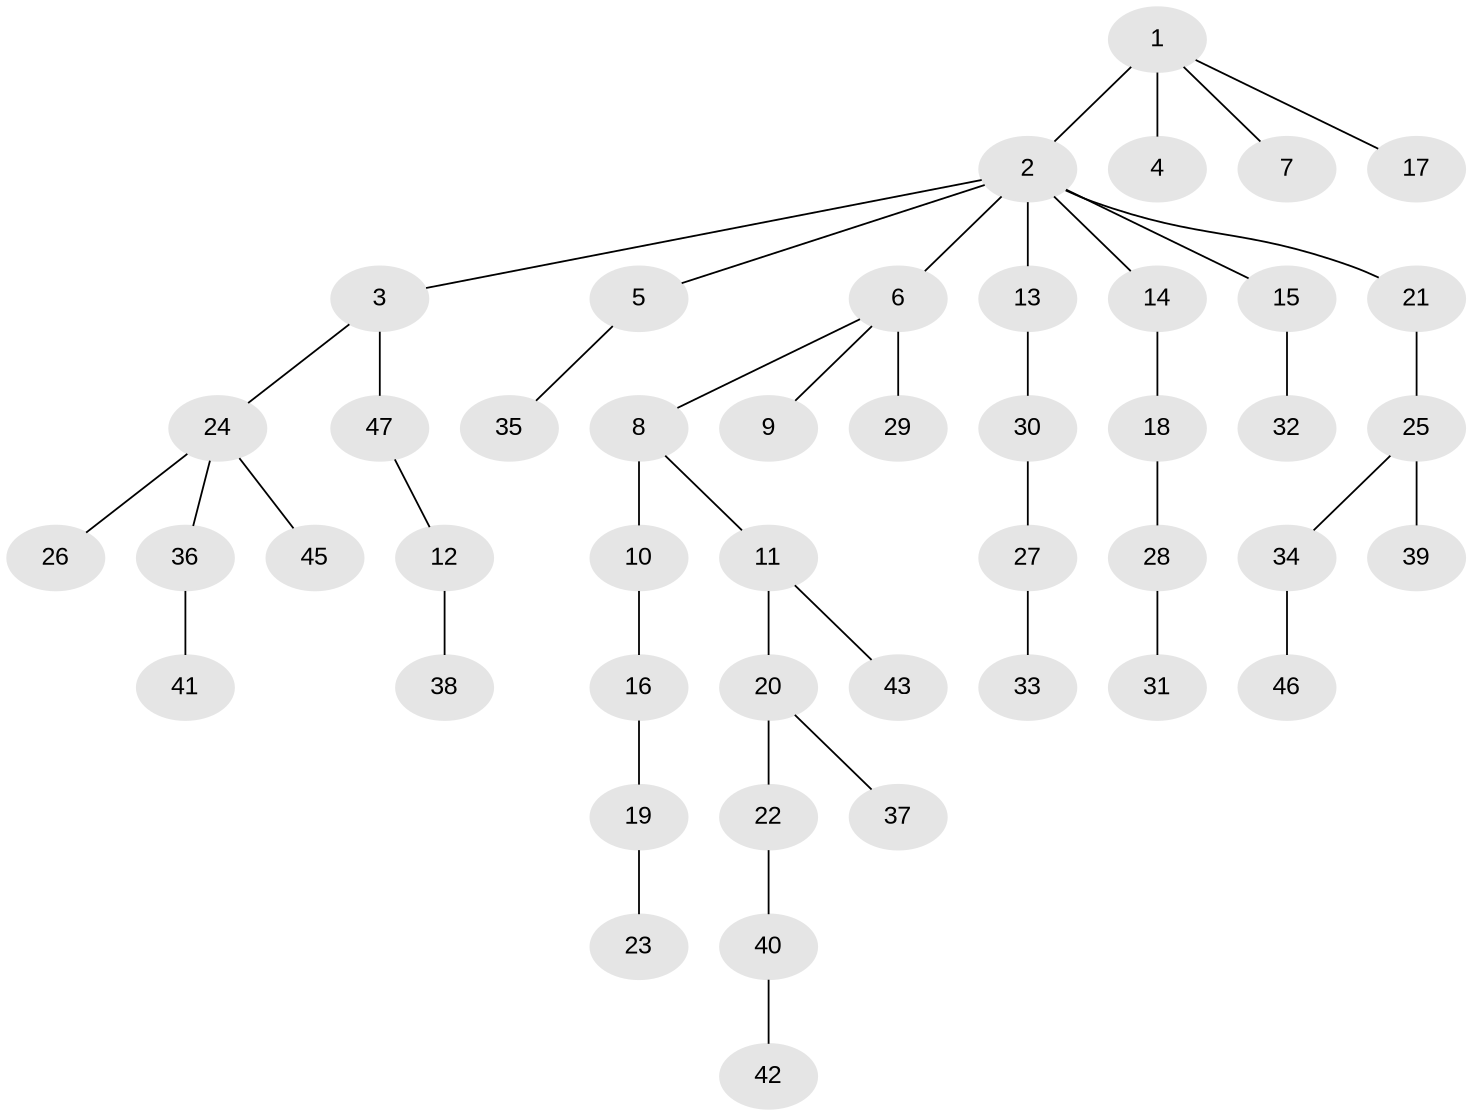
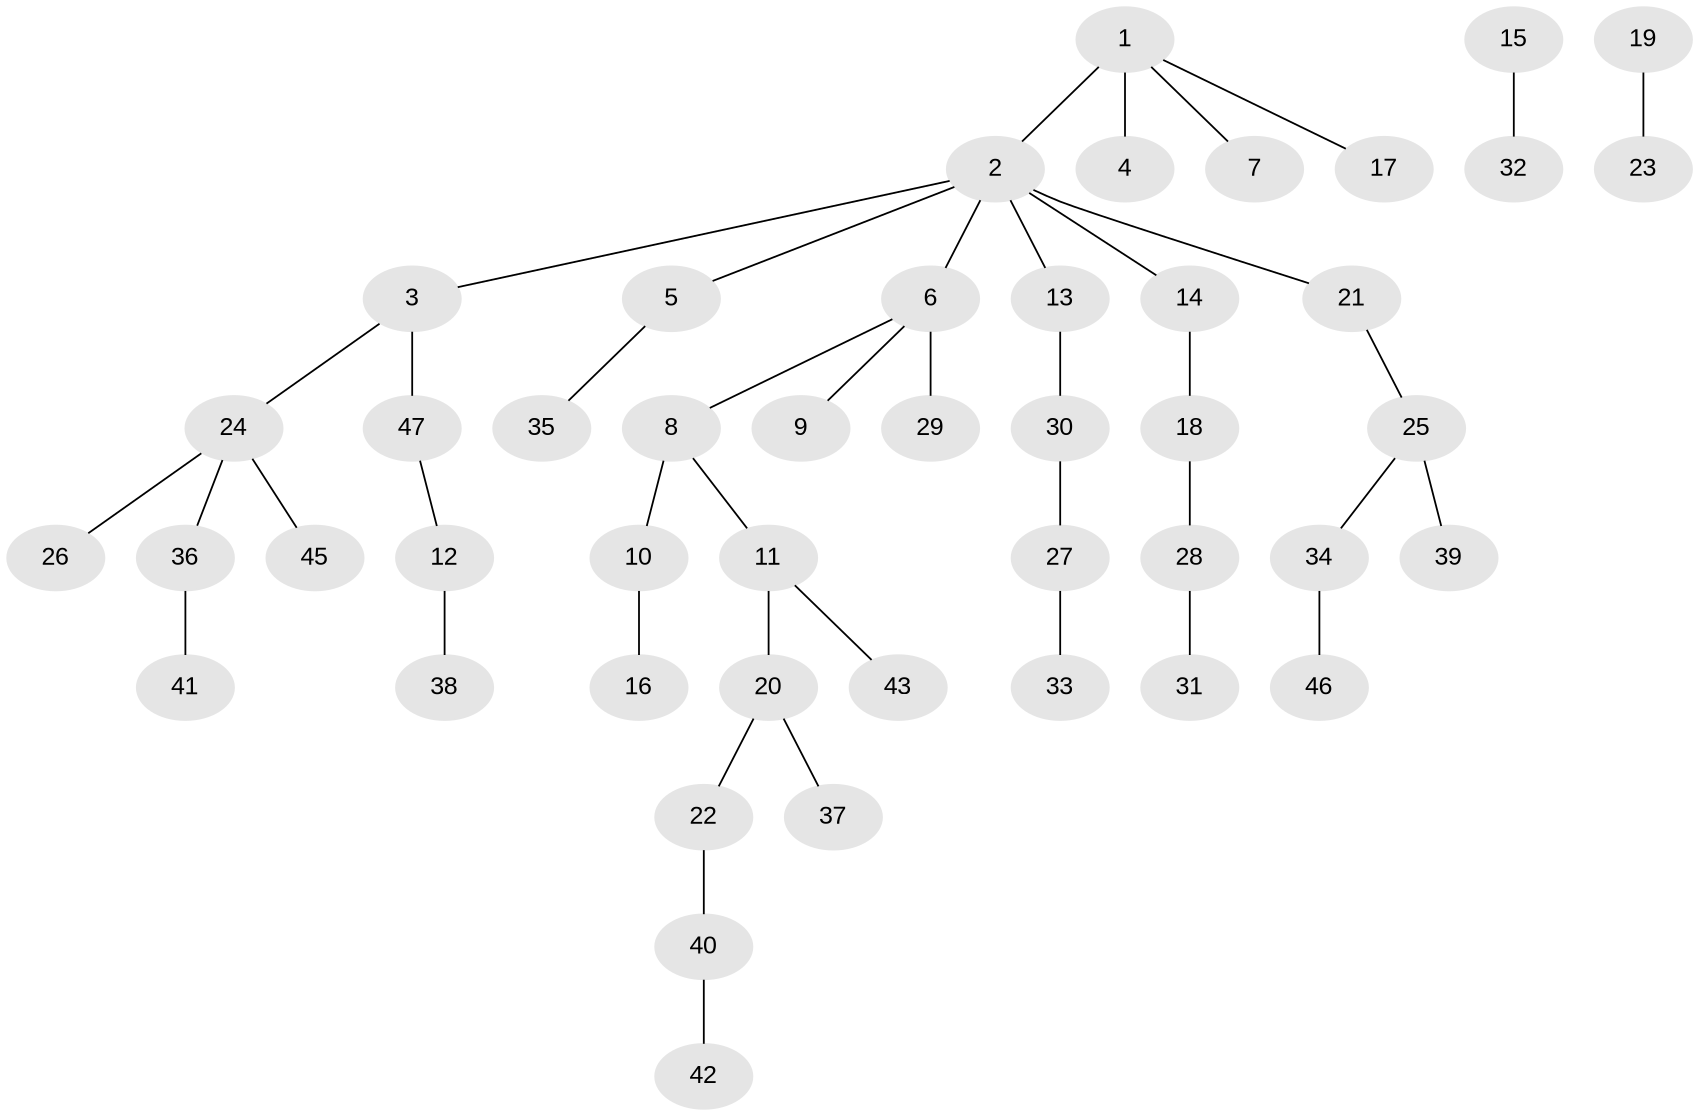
(1157, 234) -> none
(639, 753) -> none
